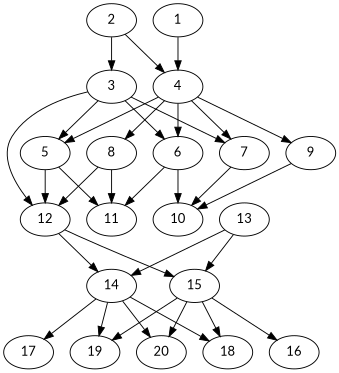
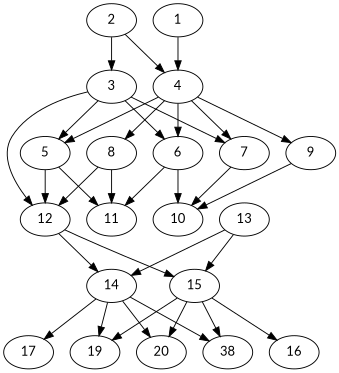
(228, 352) -> (228, 352)
